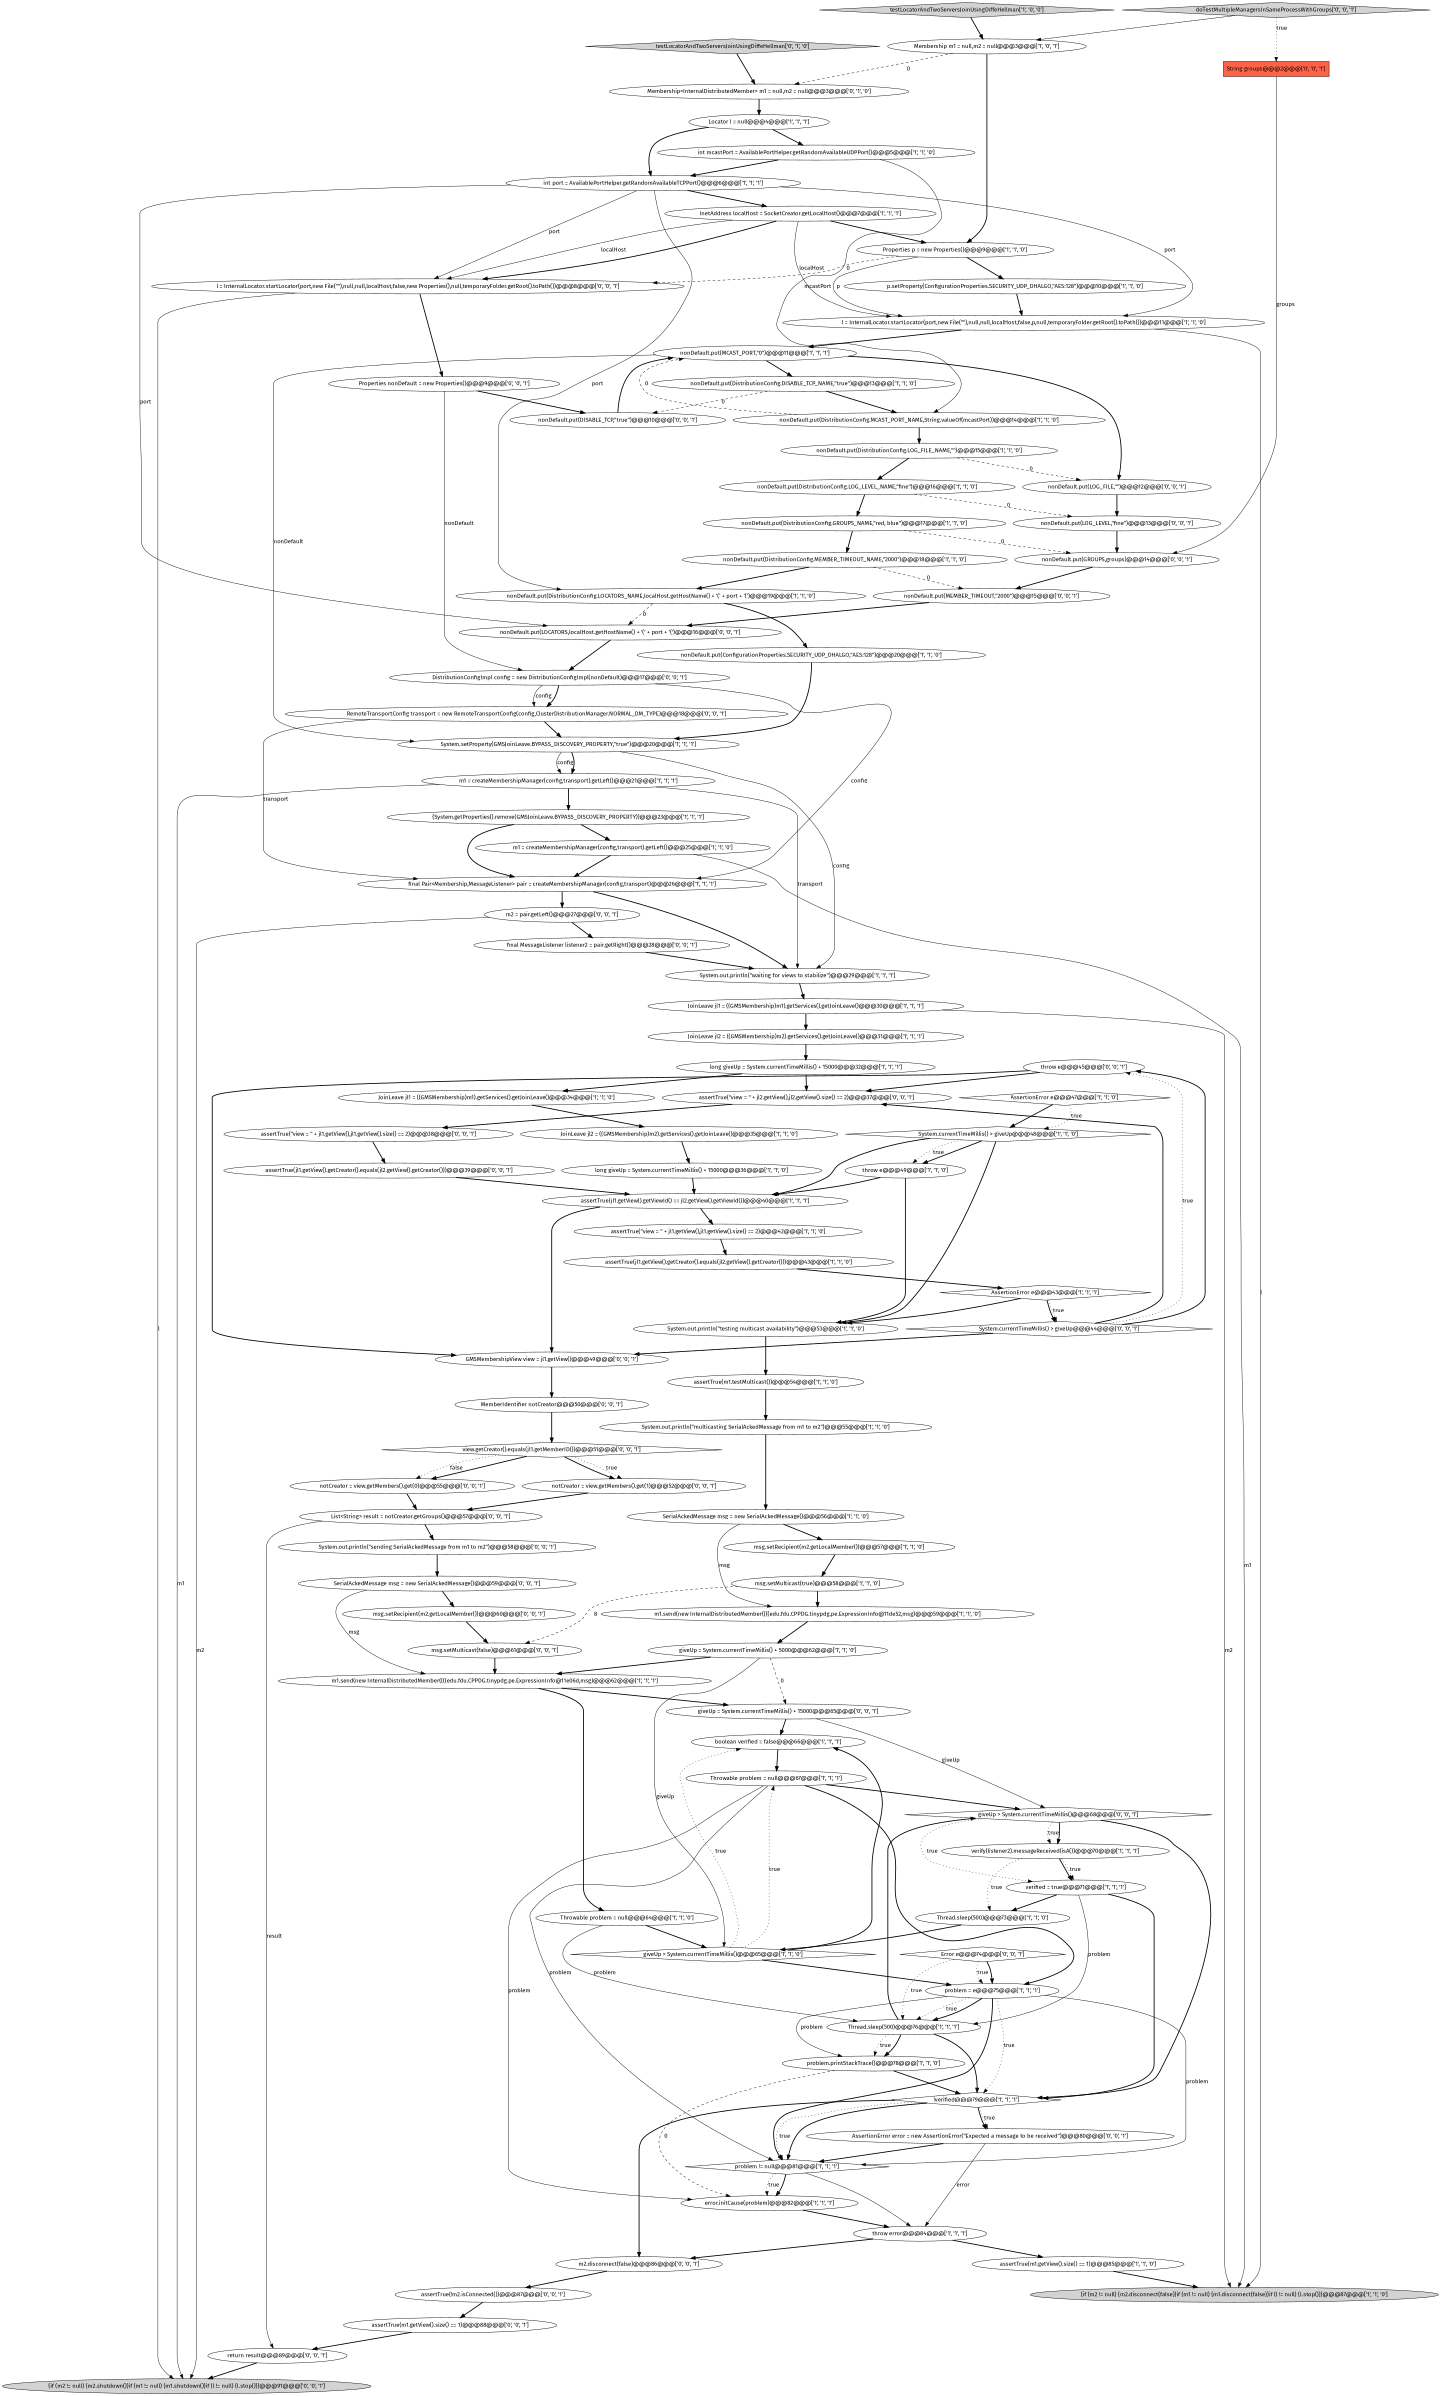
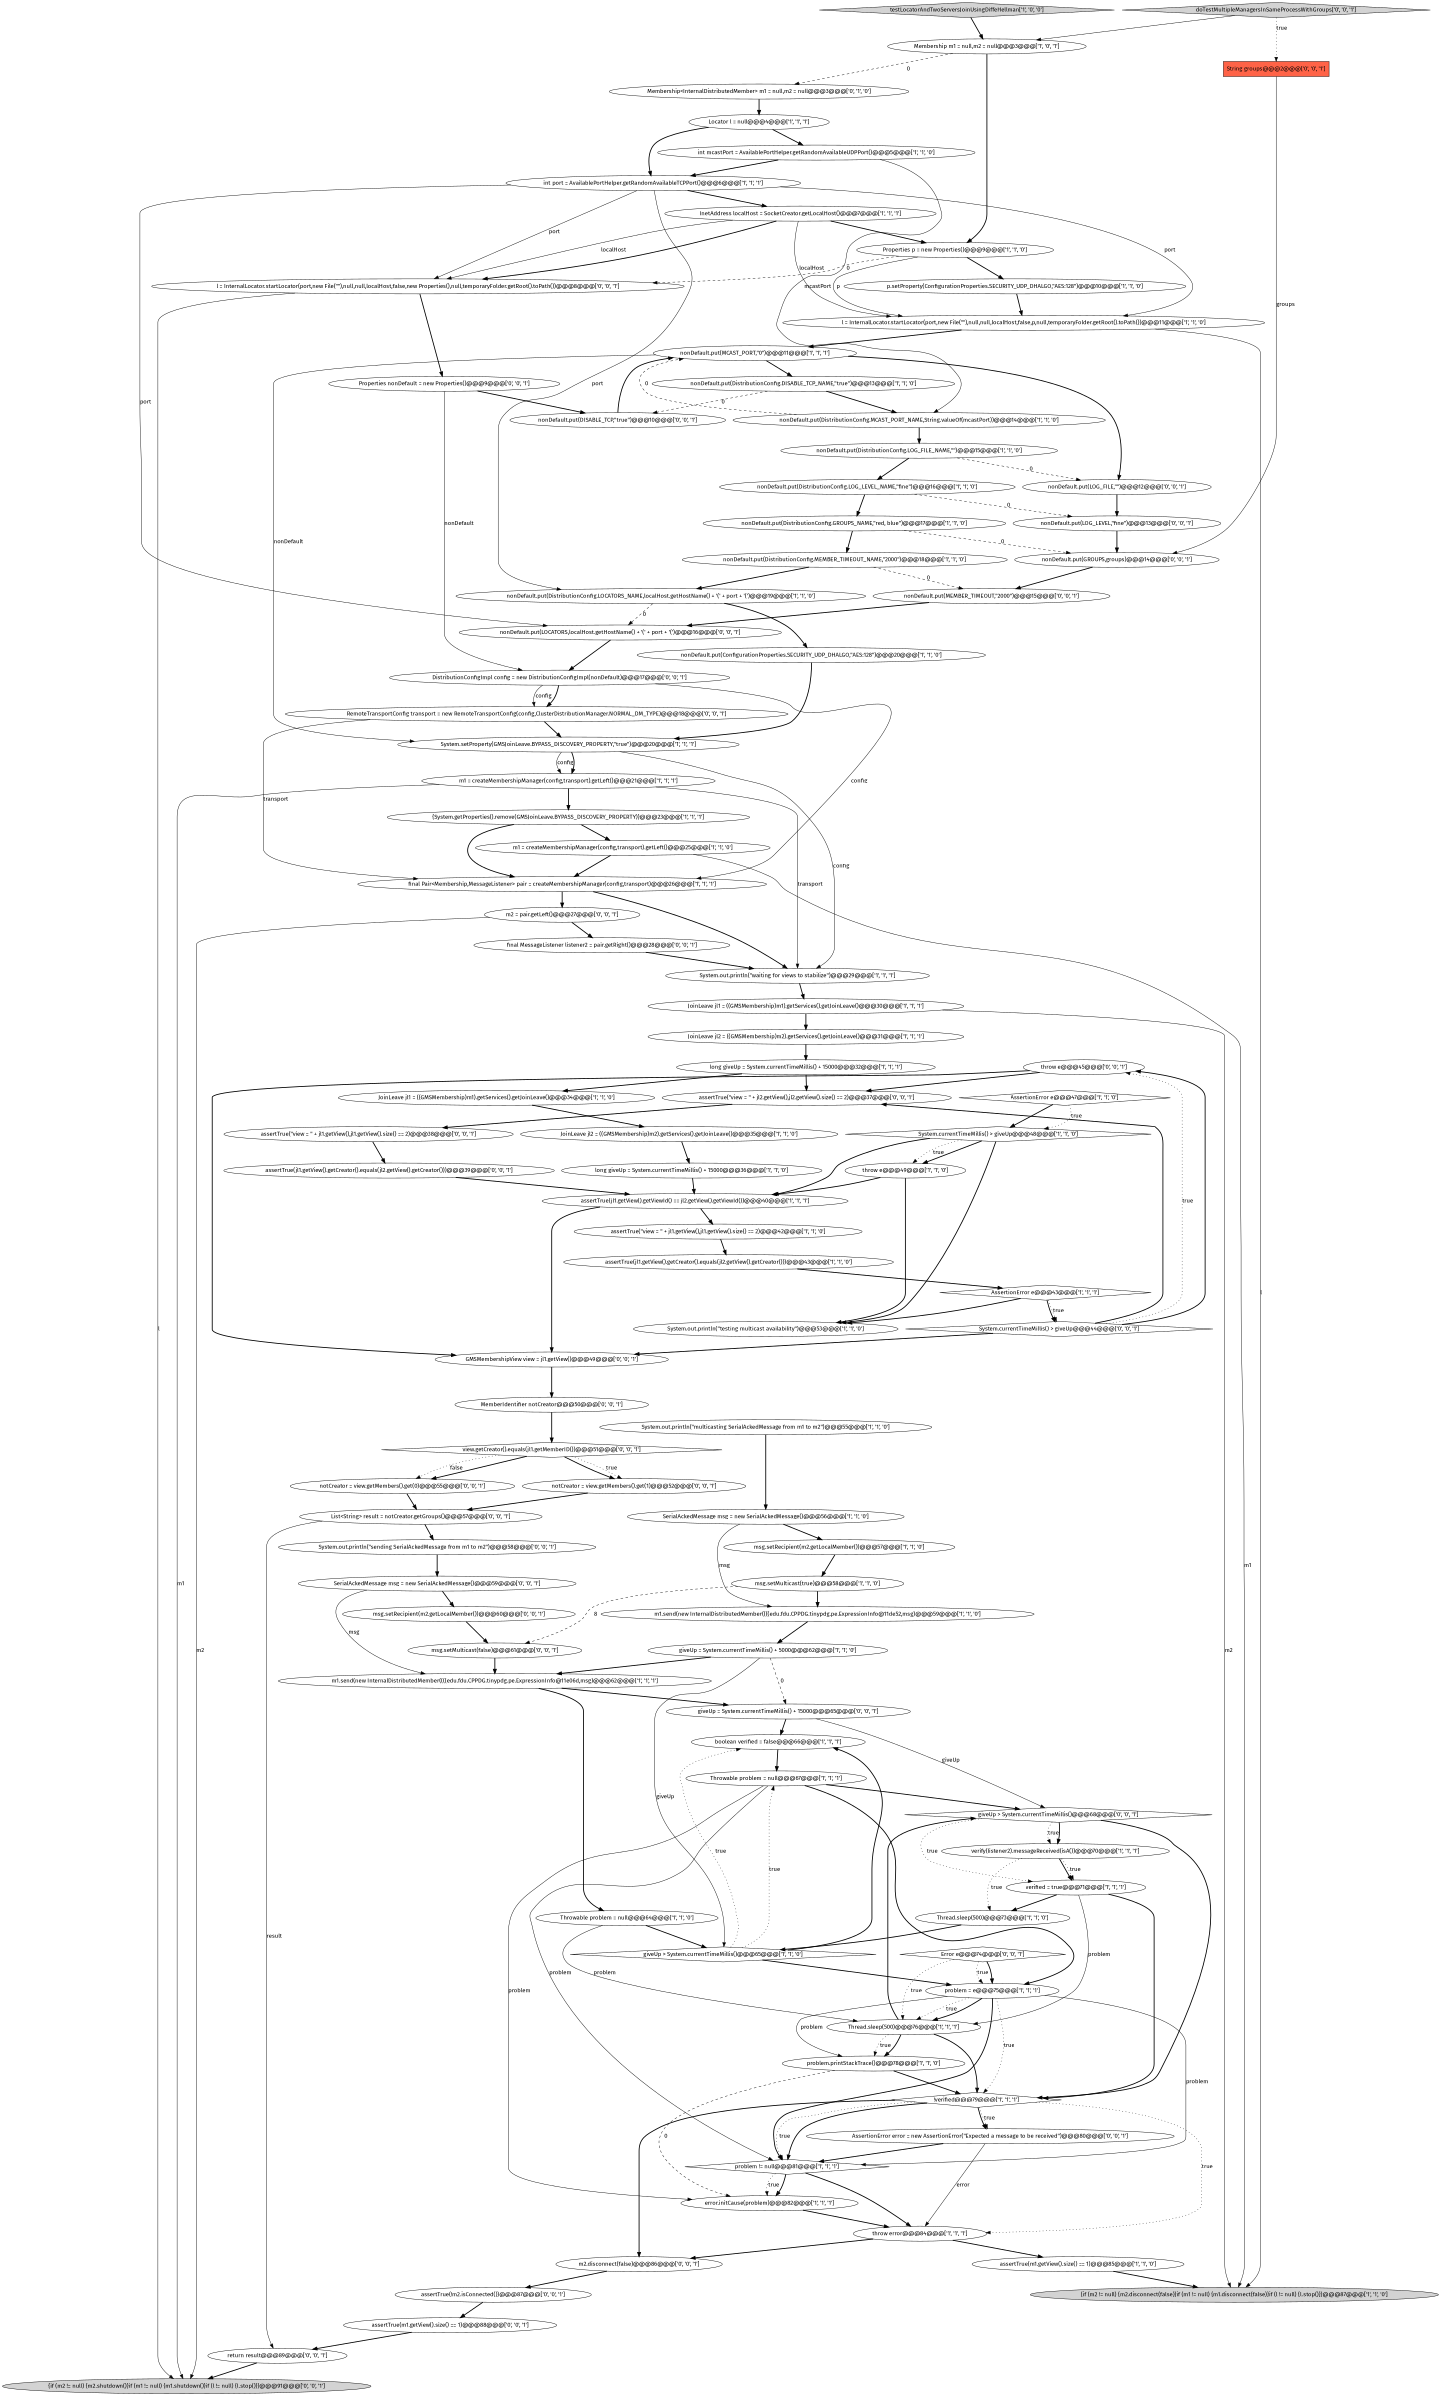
(733, 46) -> none
(766, 1382) -> none
(858, 2194) -> (858, 2194)
none -> (1202, 2195)
